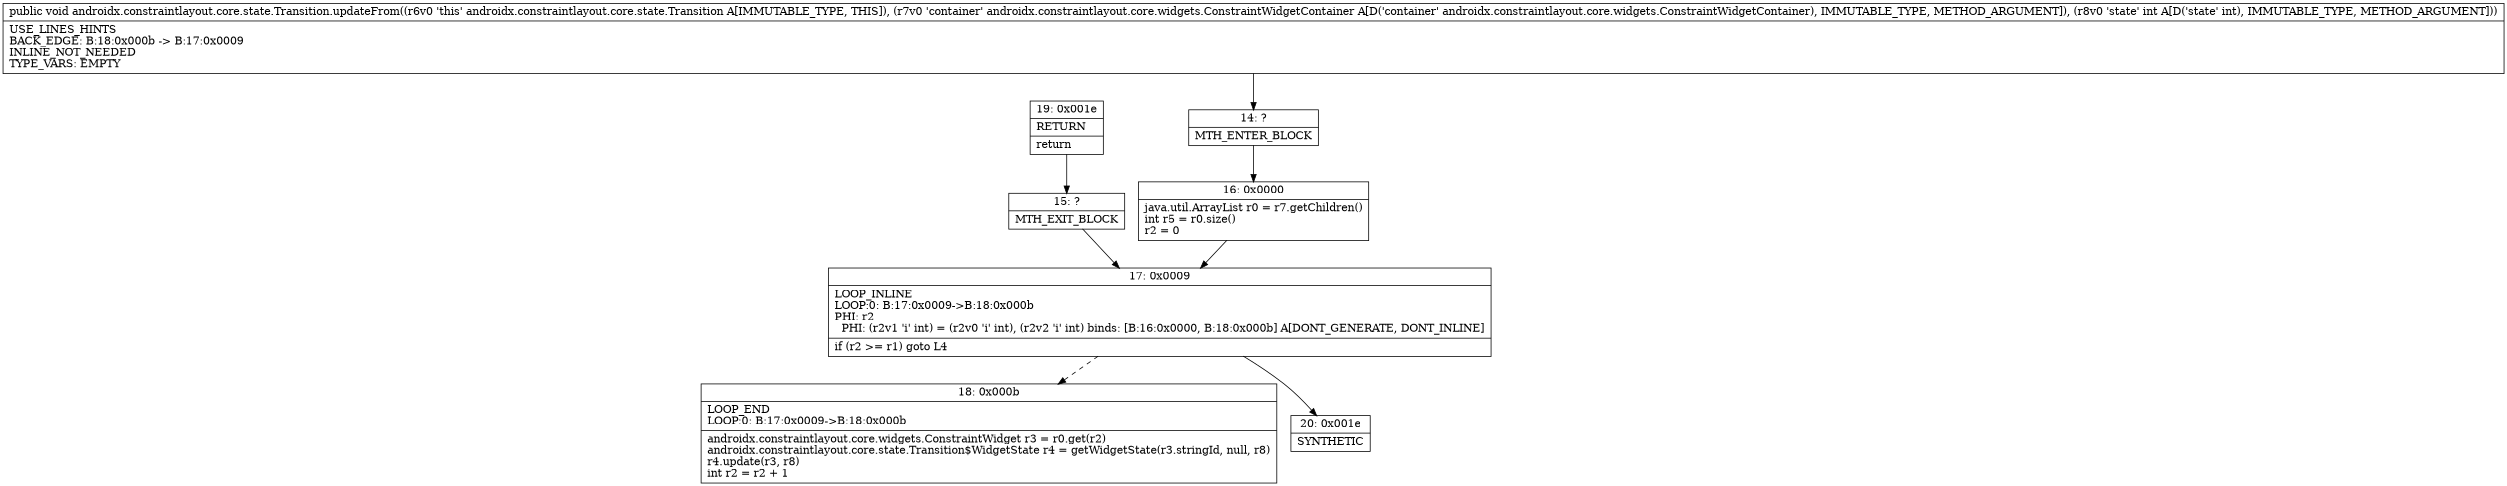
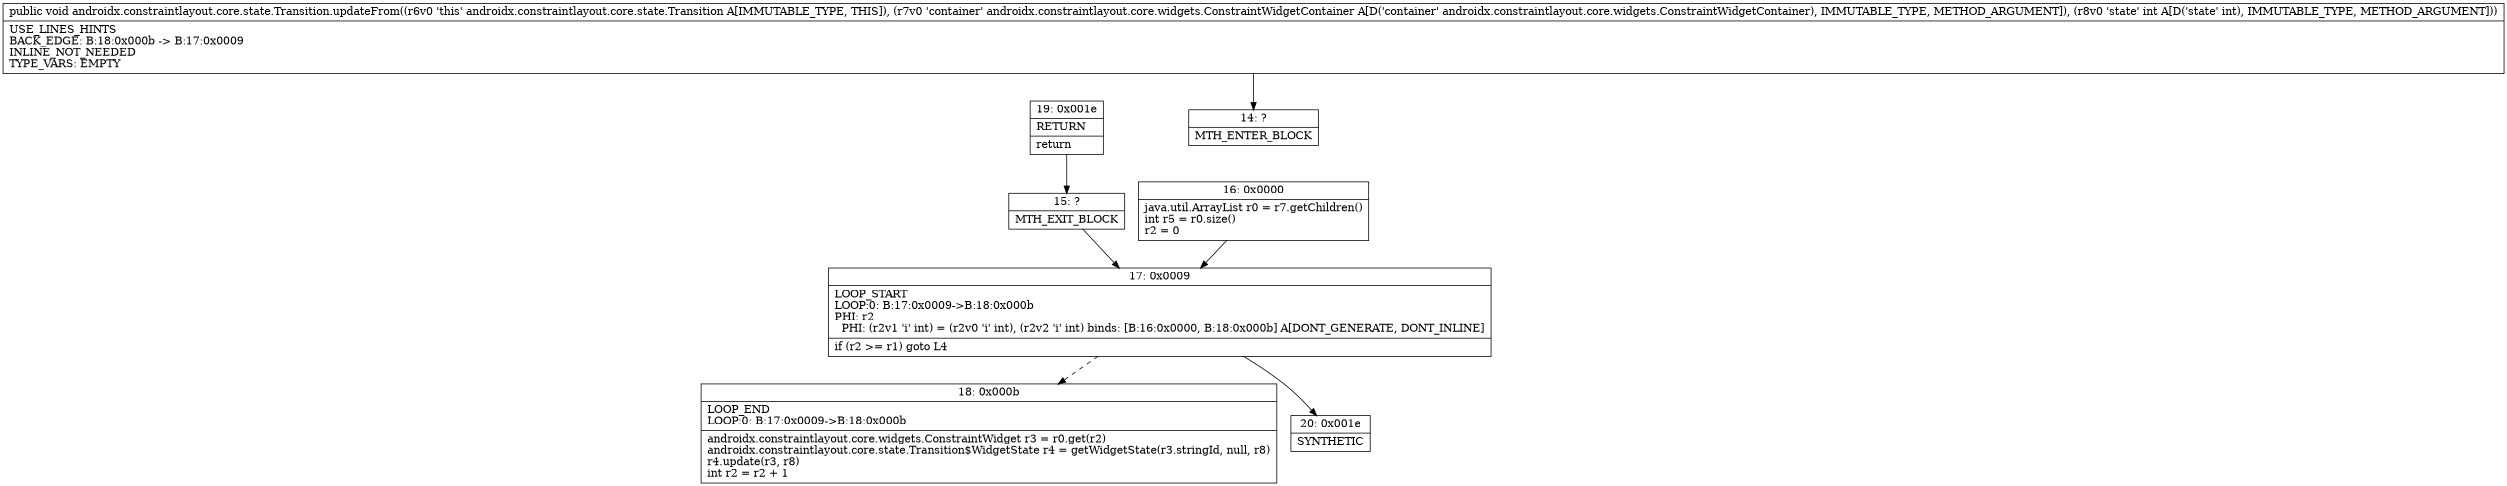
(1254, 160) -> none
(874, 294) -> (871, 294)
